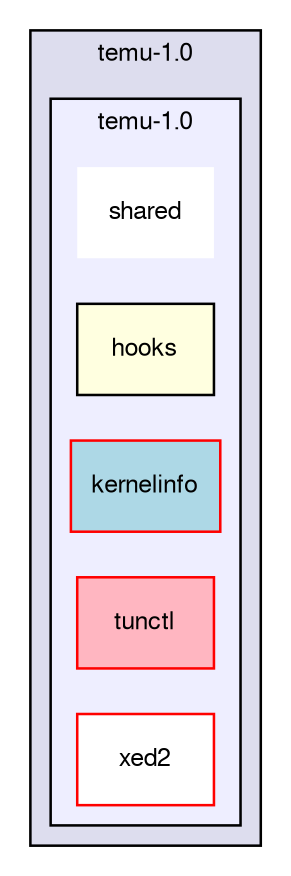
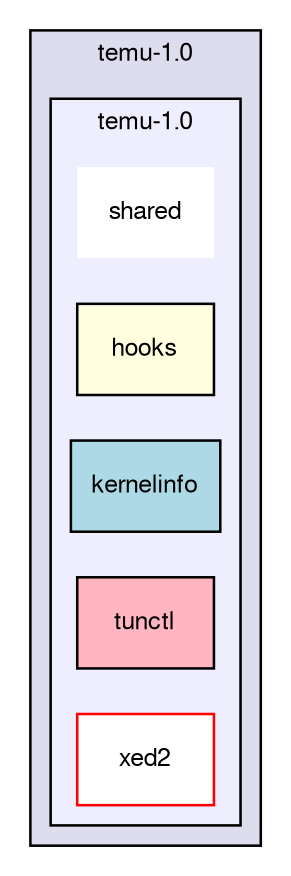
(146, 486) -> (146, 486)
(146, 623) -> (146, 623)
